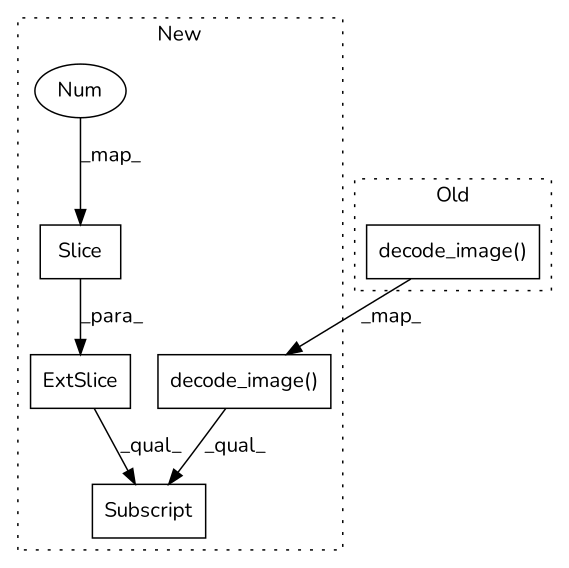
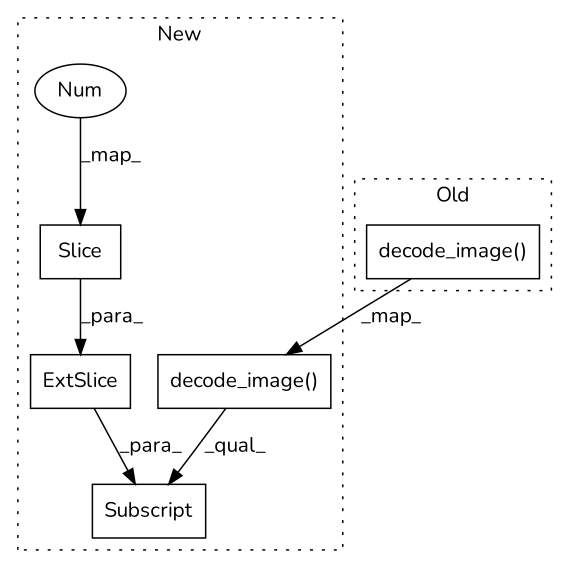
(151, 446) -> (151, 446)
